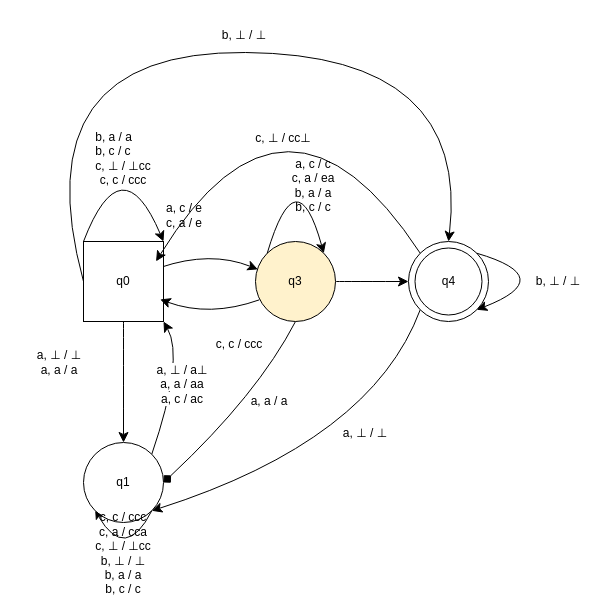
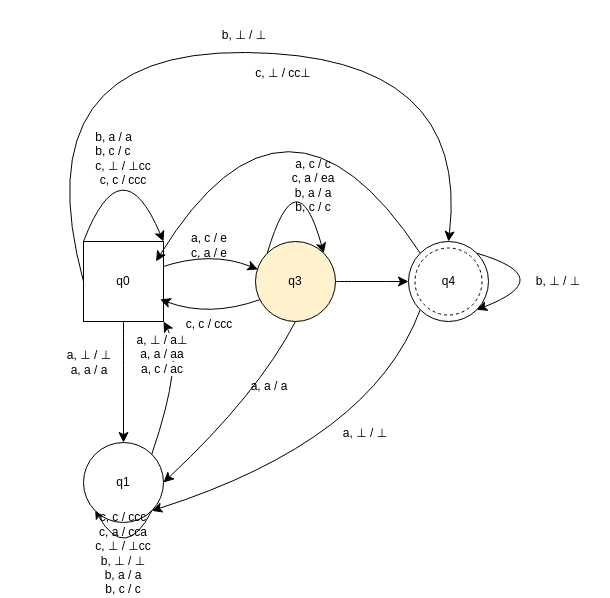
(284, 139) -> (284, 74)
(185, 216) -> (210, 246)
(449, 282) -> (449, 282)
(240, 345) -> (210, 325)
(60, 363) -> (90, 363)
(183, 385) -> (163, 355)
(270, 402) -> (270, 387)
(171, 475) -> (171, 476)
